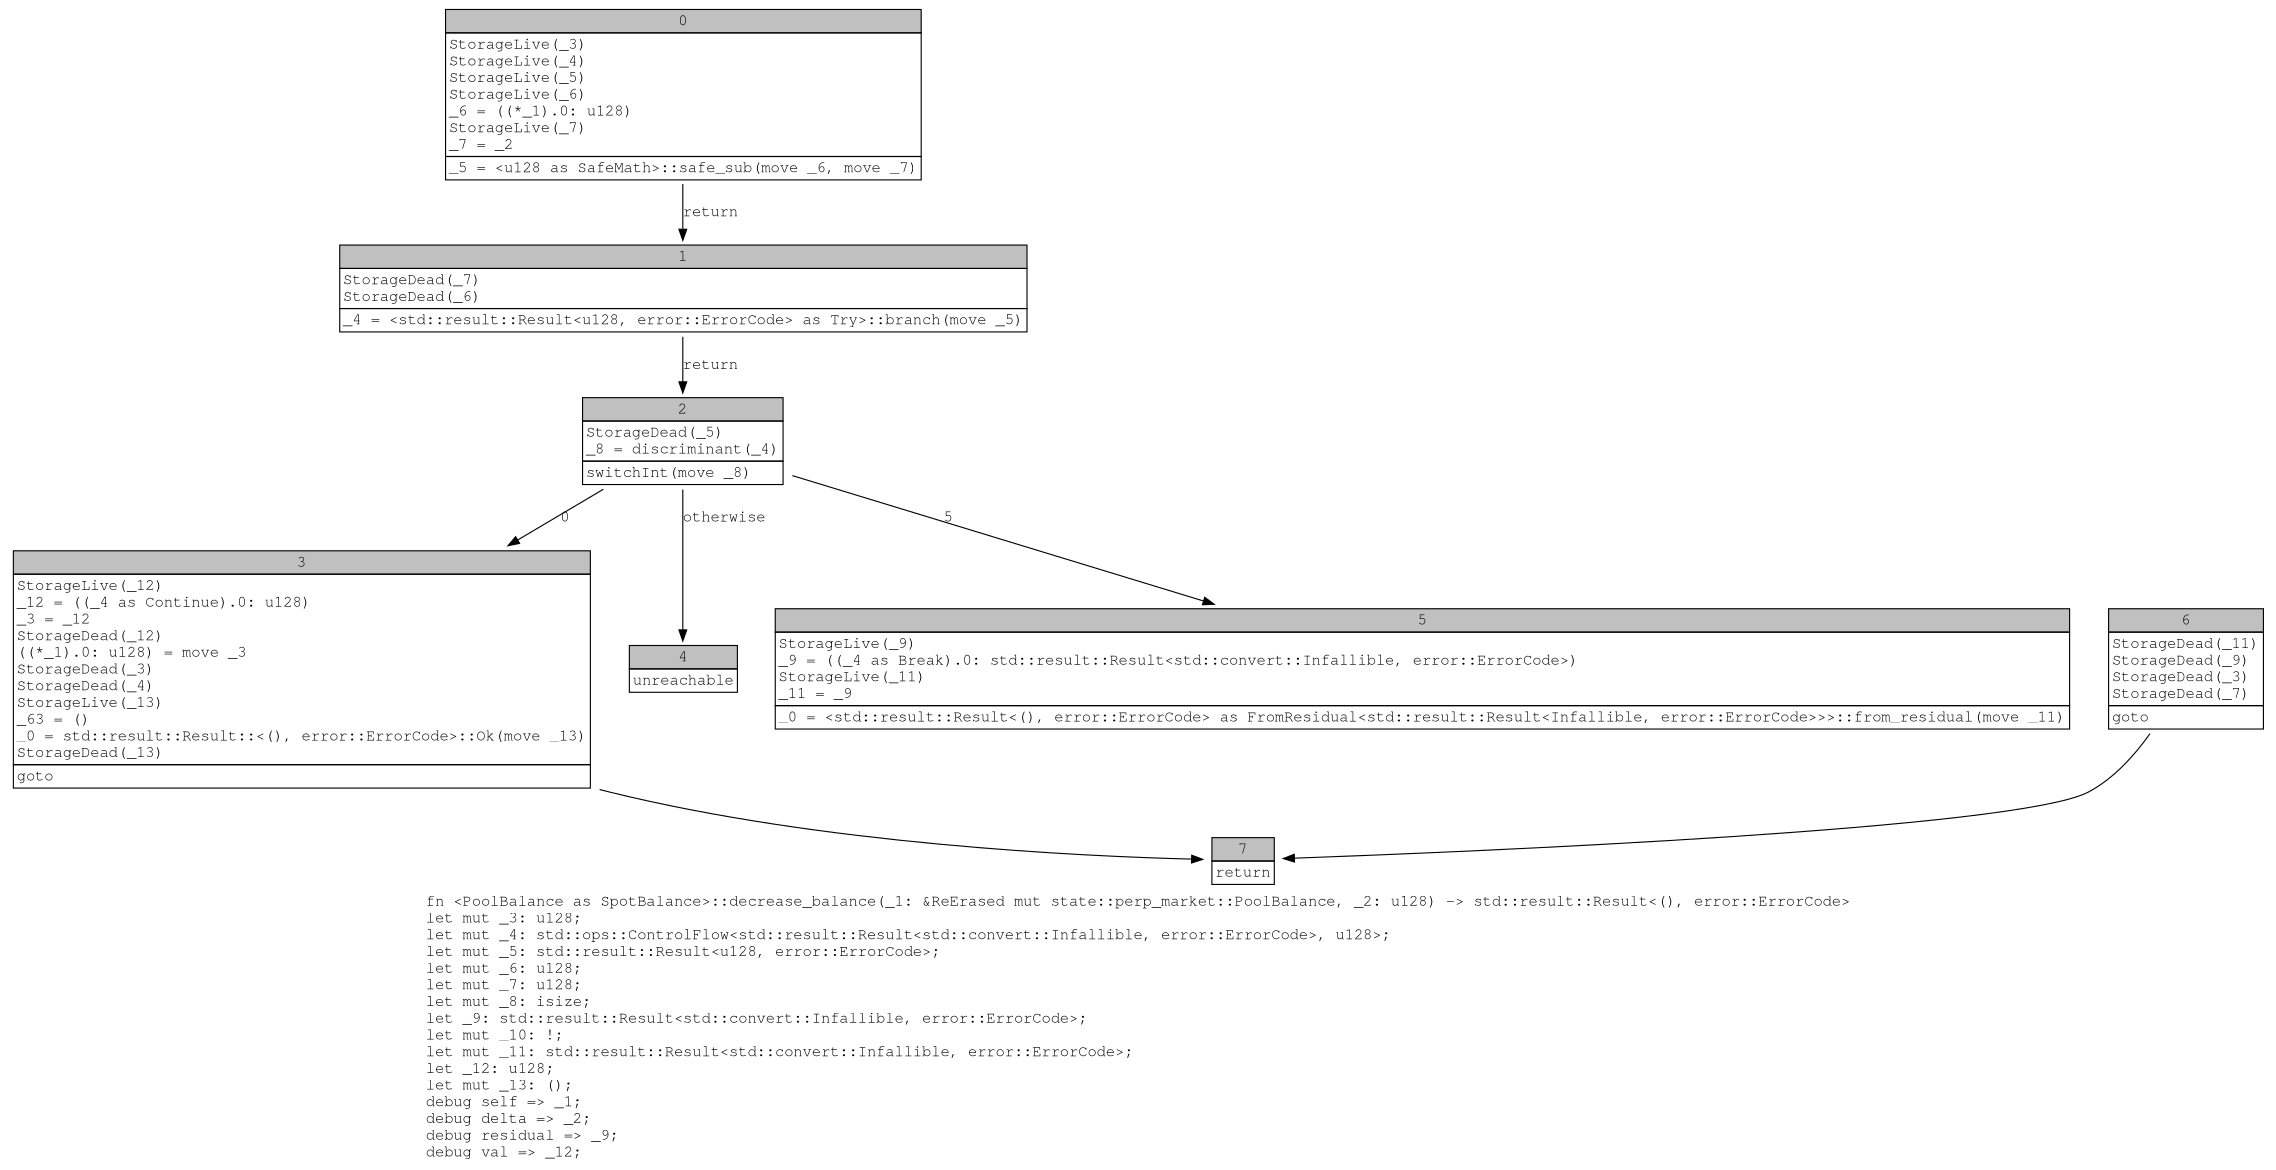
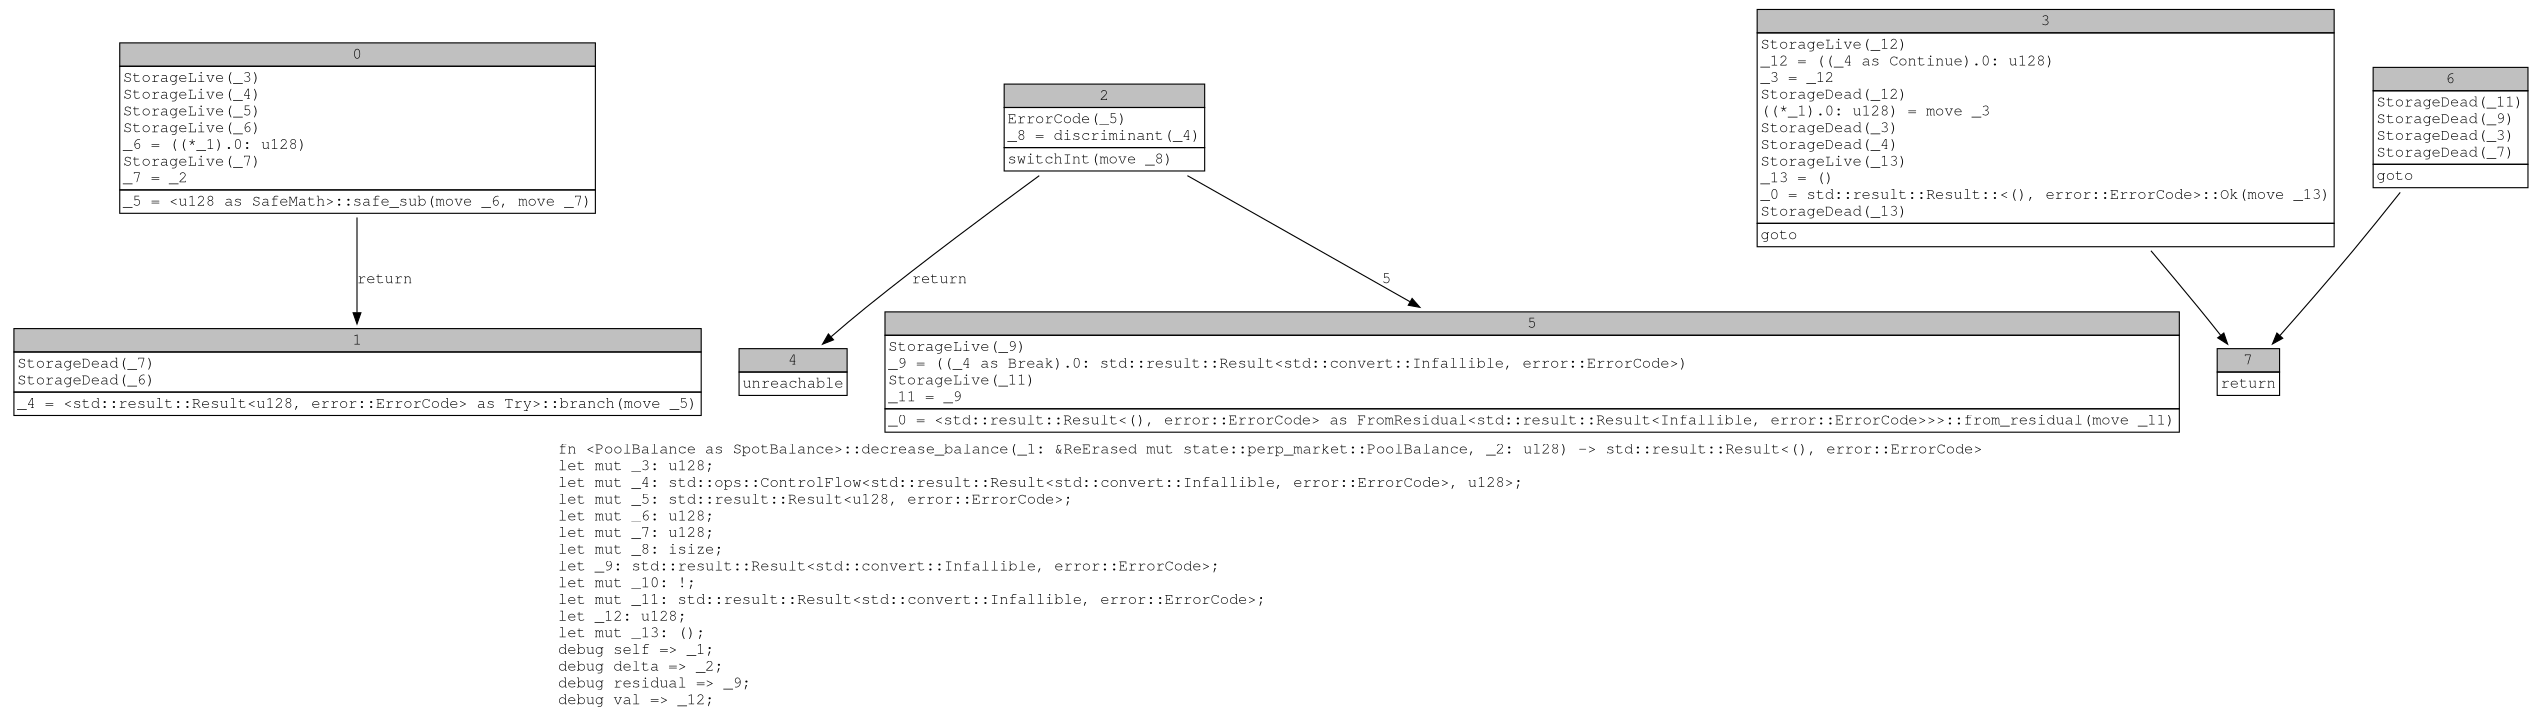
(683, 359) -> none
(655, 432) -> (1068, 119)
(561, 515) -> none
(725, 517) -> (940, 279)
(54, 719) -> (1798, 178)
